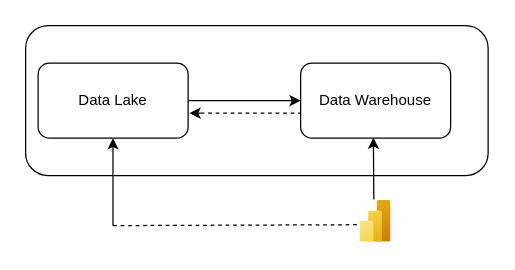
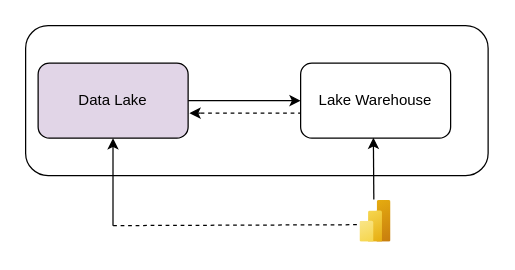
(113, 101) -> (113, 101)
(376, 101) -> (376, 101)
